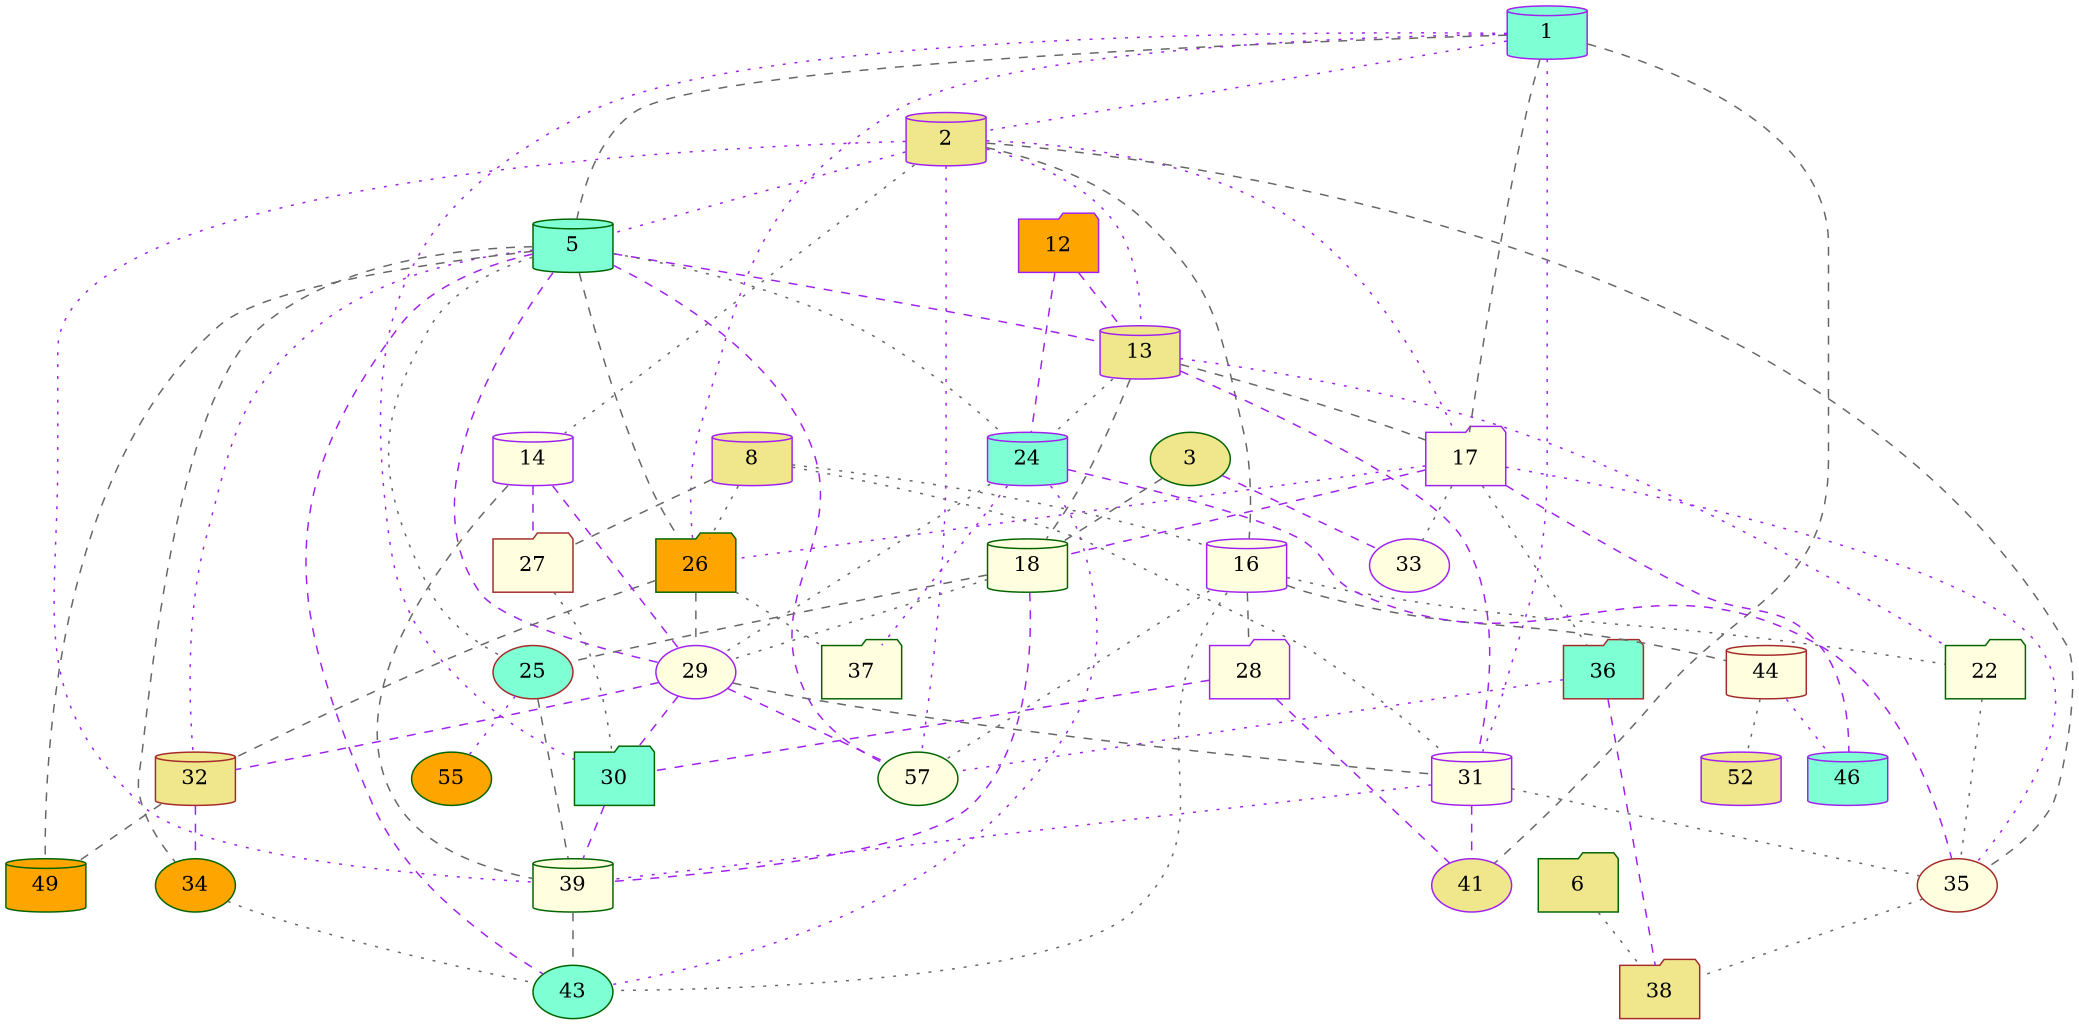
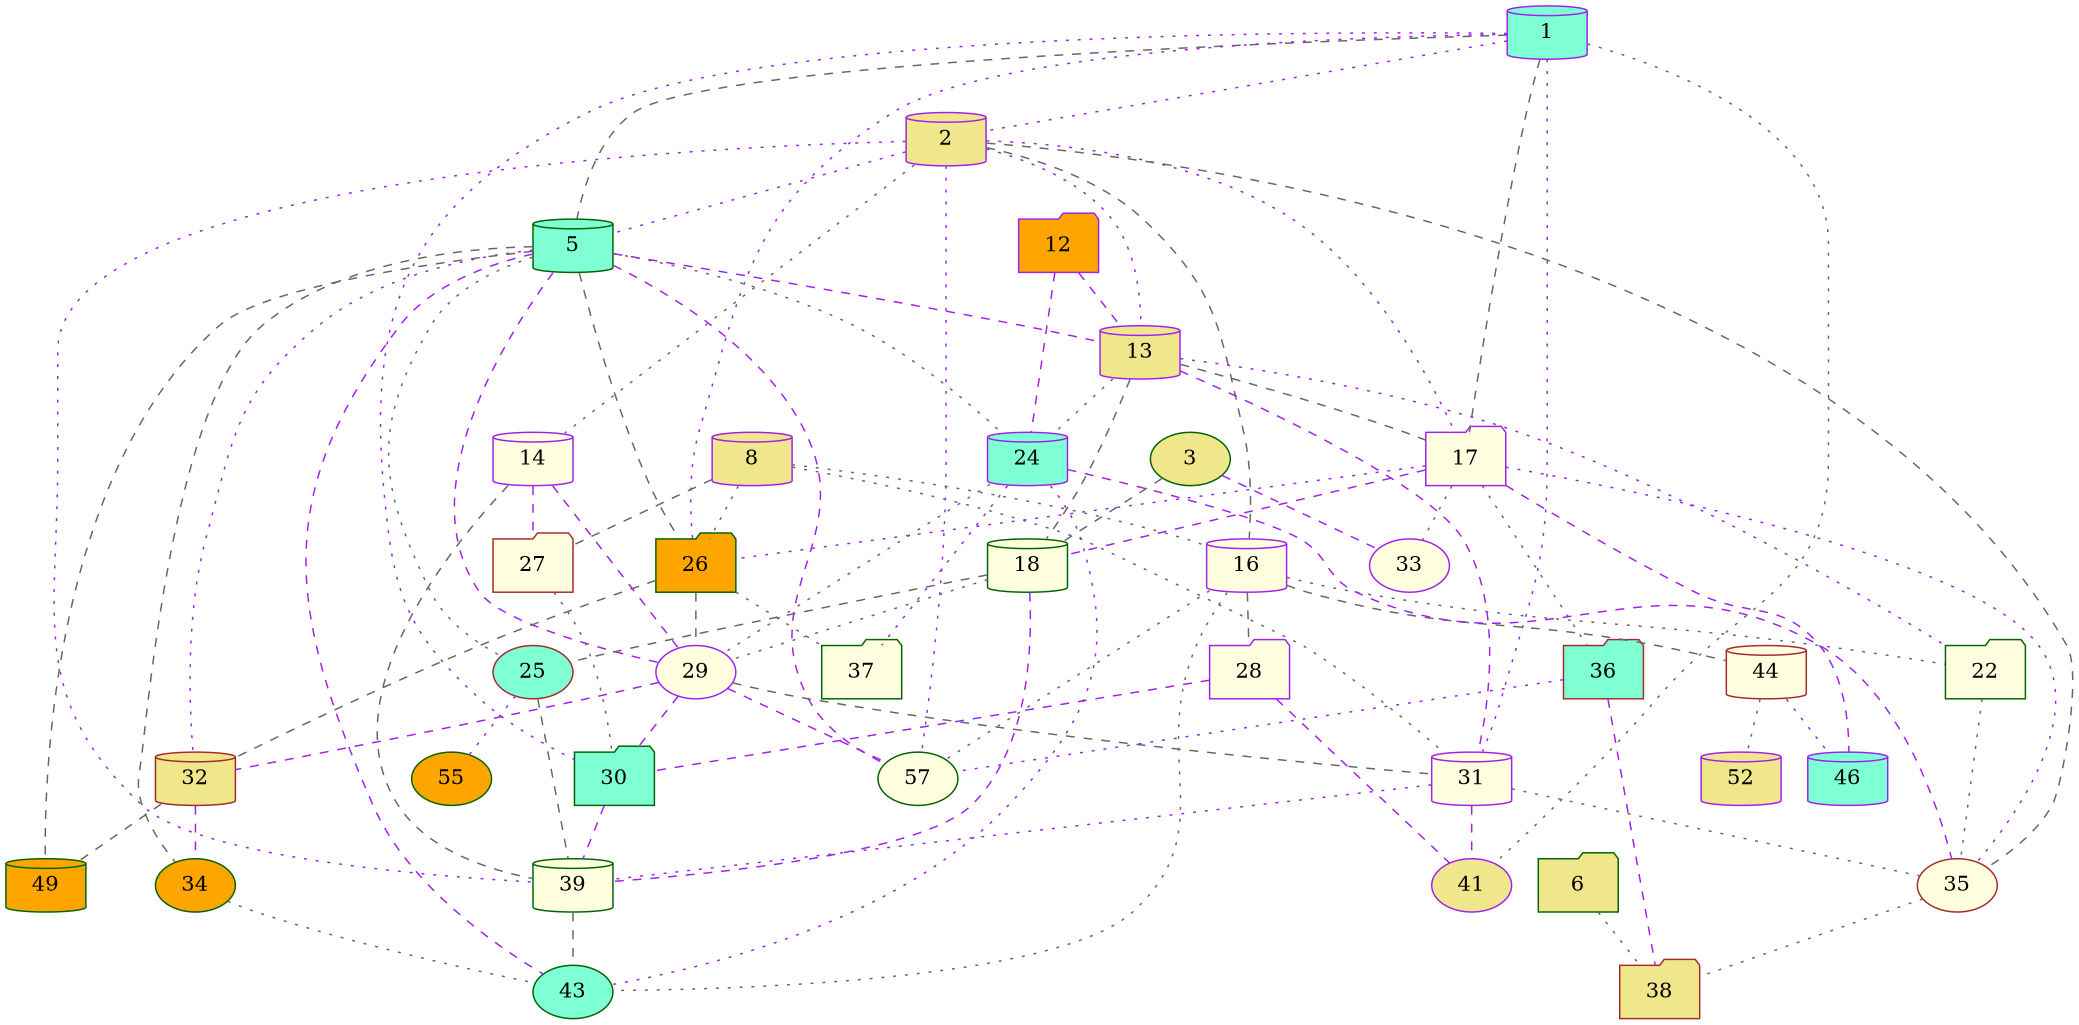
(1828, 454) -> (1828, 454)
